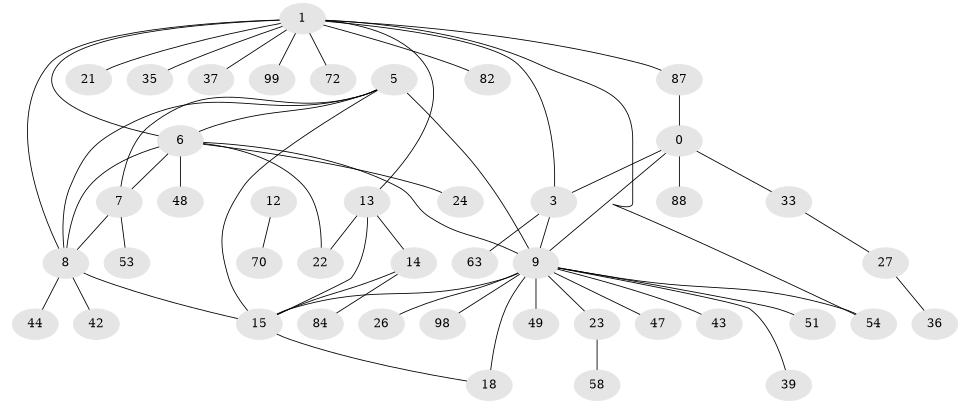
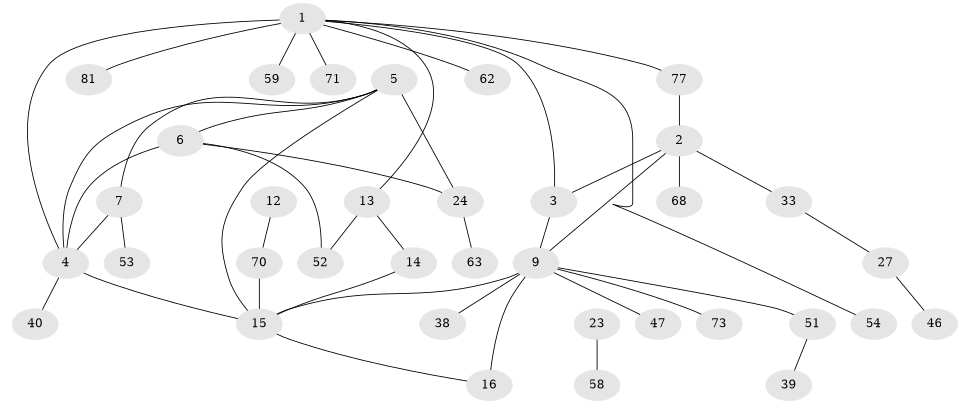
(63, 61) -> none
(89, 80) -> (89, 80)
(150, 80) -> none
(211, 80) -> none
(272, 80) -> (272, 80)
(333, 80) -> (333, 80)
(488, 80) -> (488, 80)
(679, 80) -> (679, 80)
(679, 141) -> (679, 141)
(475, 165) -> (427, 141)
(150, 171) -> none
(393, 185) -> none
(180, 202) -> none
(679, 202) -> (679, 202)
(513, 233) -> (468, 232)
(66, 263) -> (66, 263)
(320, 263) -> (320, 263)
(343, 283) -> (259, 294)
(708, 287) -> none
(566, 294) -> none
(748, 308) -> (801, 355)
(35, 324) -> (35, 324)
(96, 324) -> none
(320, 324) -> none
(382, 324) -> none
(443, 324) -> (443, 324)
(536, 324) -> none
(719, 324) -> (719, 324)
(935, 324) -> (935, 324)
(489, 385) -> (489, 385)
